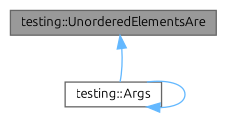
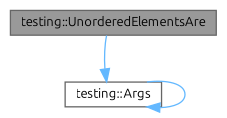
(122, 65) -> (105, 52)
